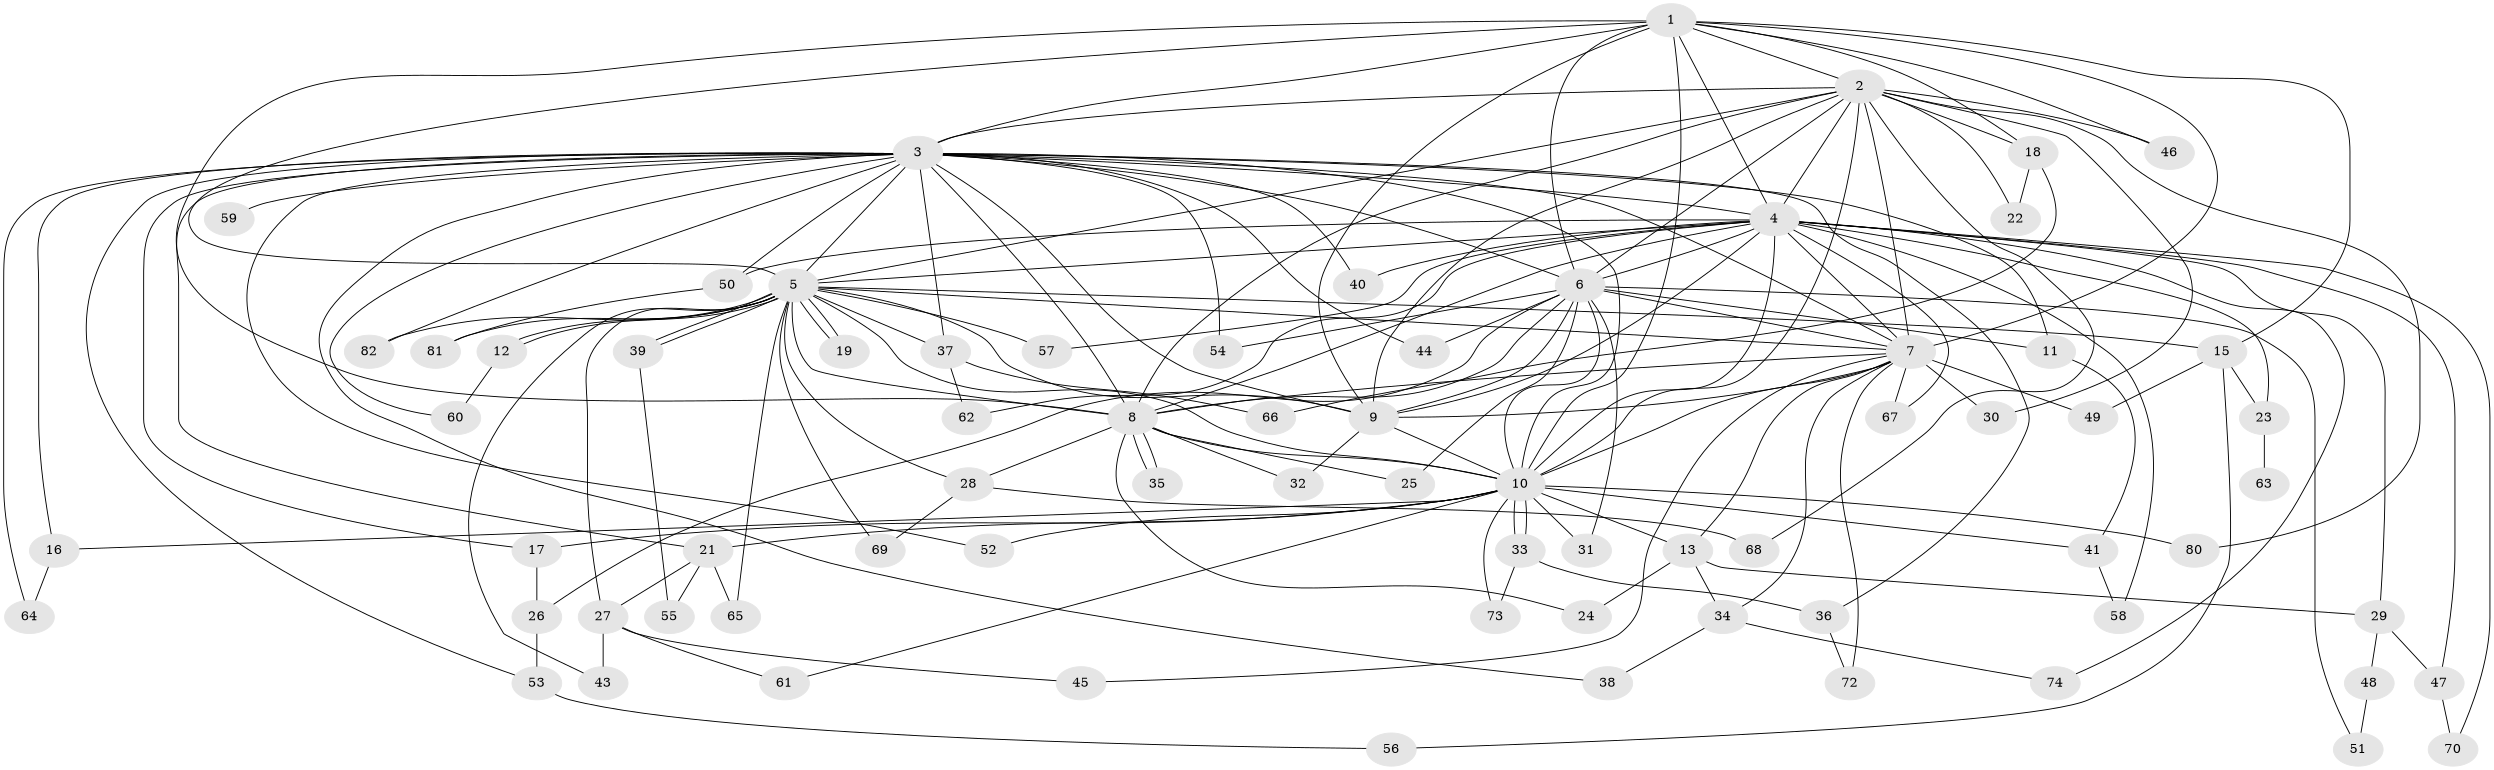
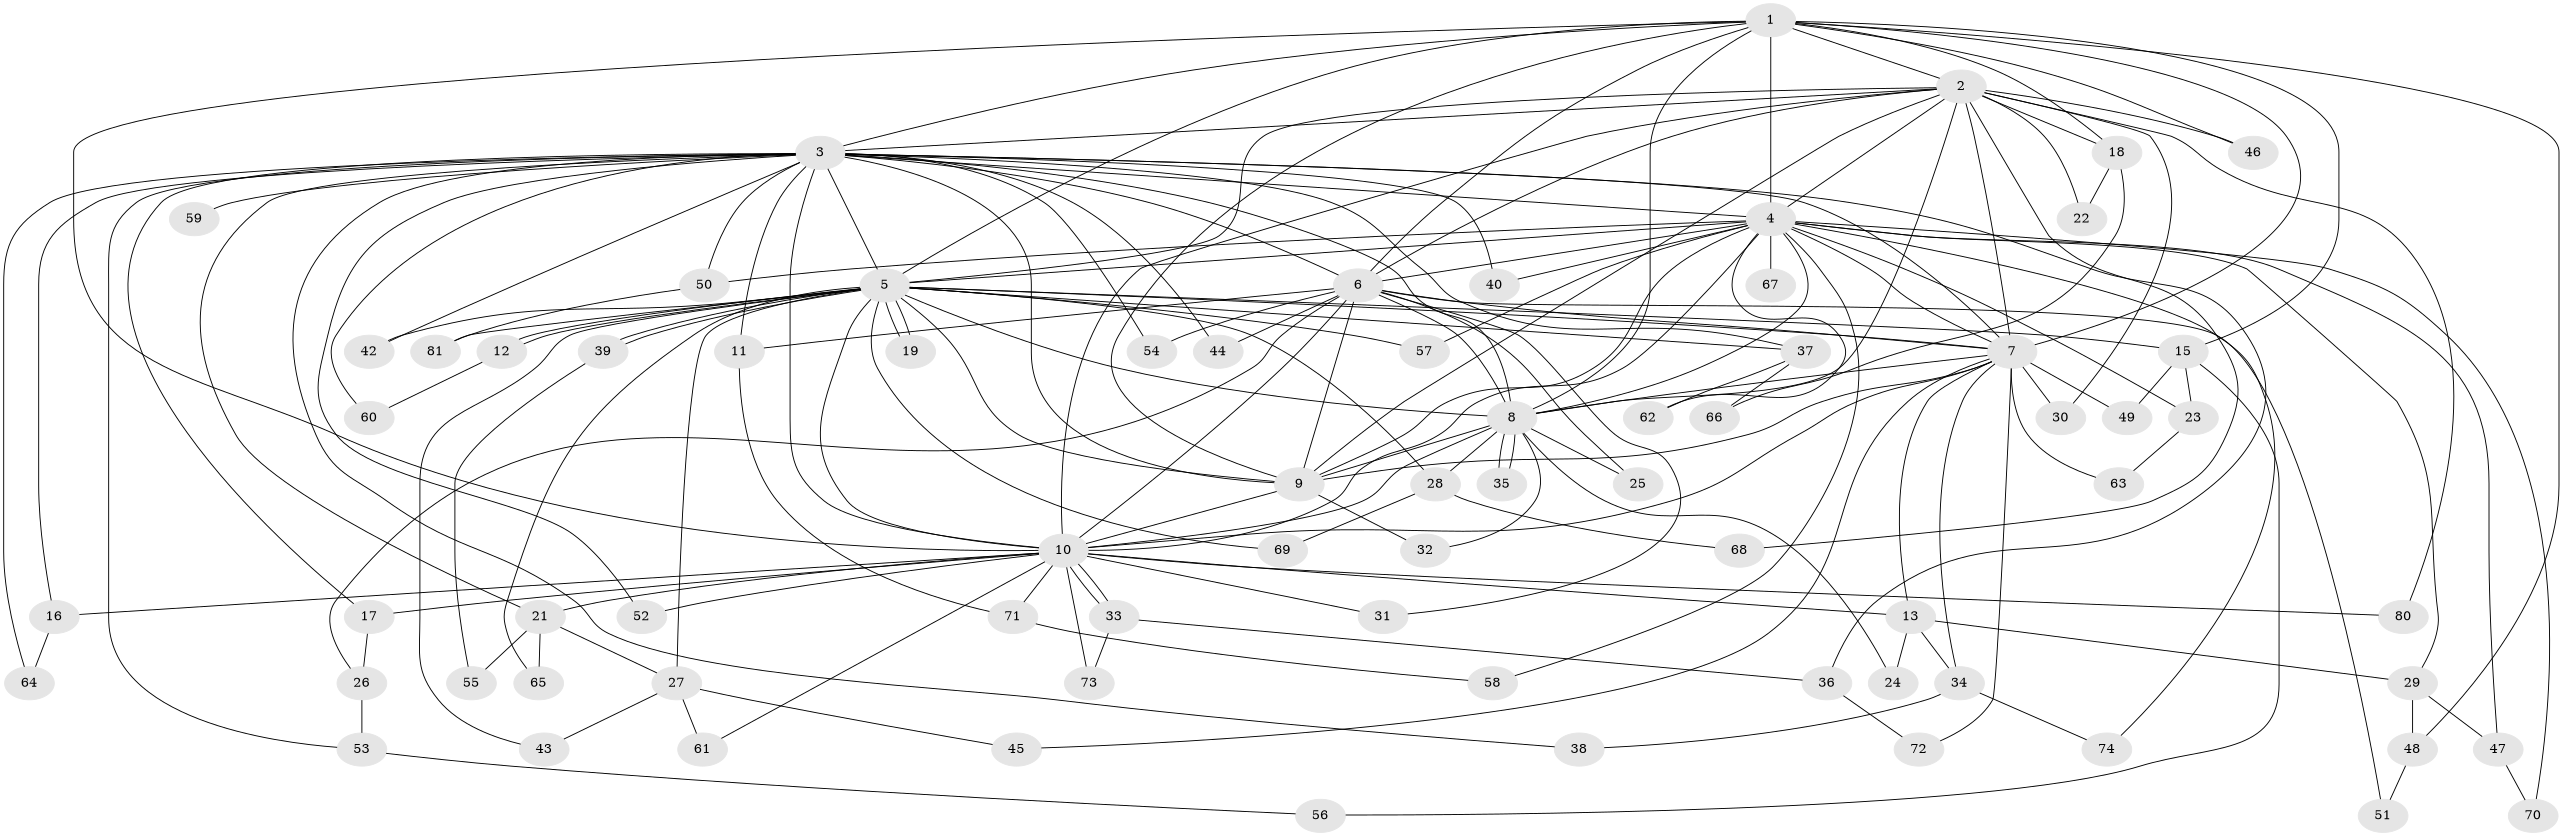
none -> (2492, 111)
(369, 352) -> (369, 352)
(1901, 385) -> (2032, 439)
none -> (1439, 441)
(2093, 551) -> (1013, 617)
